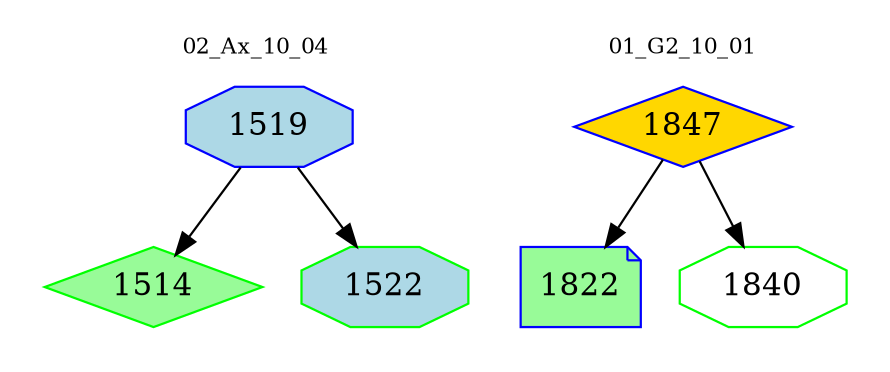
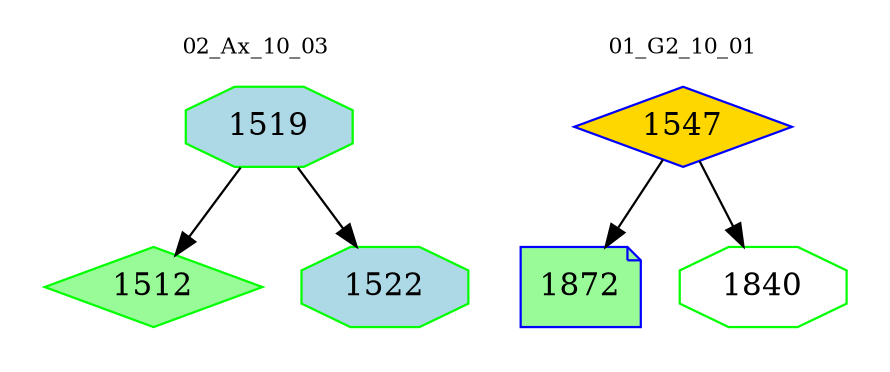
(256, 48) -> (256, 48)
(269, 127) -> (269, 127)
(683, 127) -> (683, 127)
(154, 287) -> (154, 287)
(581, 287) -> (581, 287)
